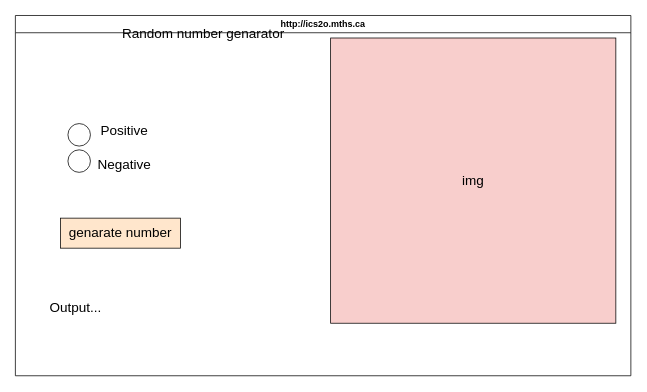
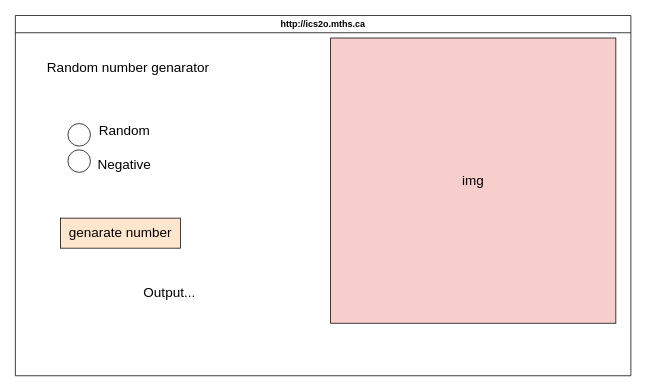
(203, 34) -> (128, 68)
(125, 131) -> (125, 131)
(75, 308) -> (169, 293)
